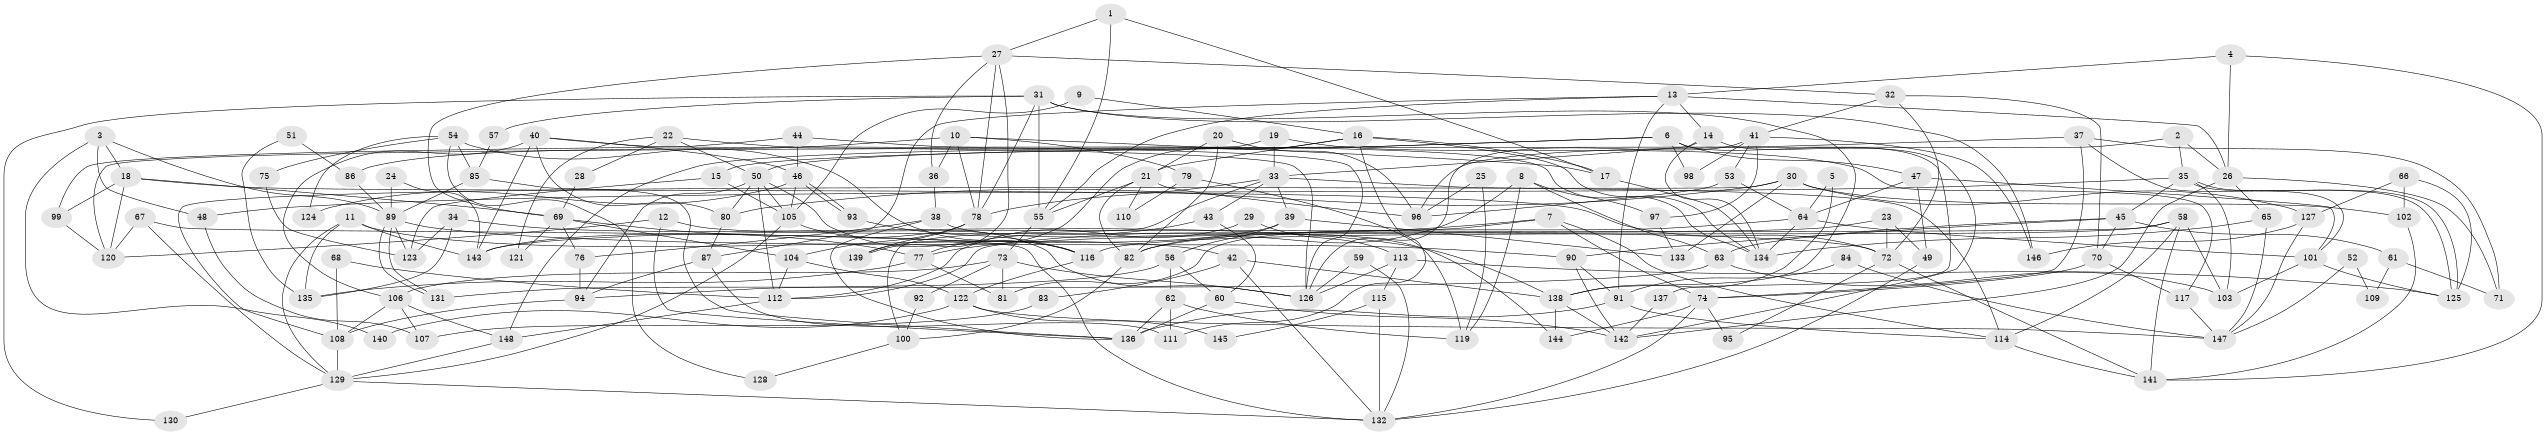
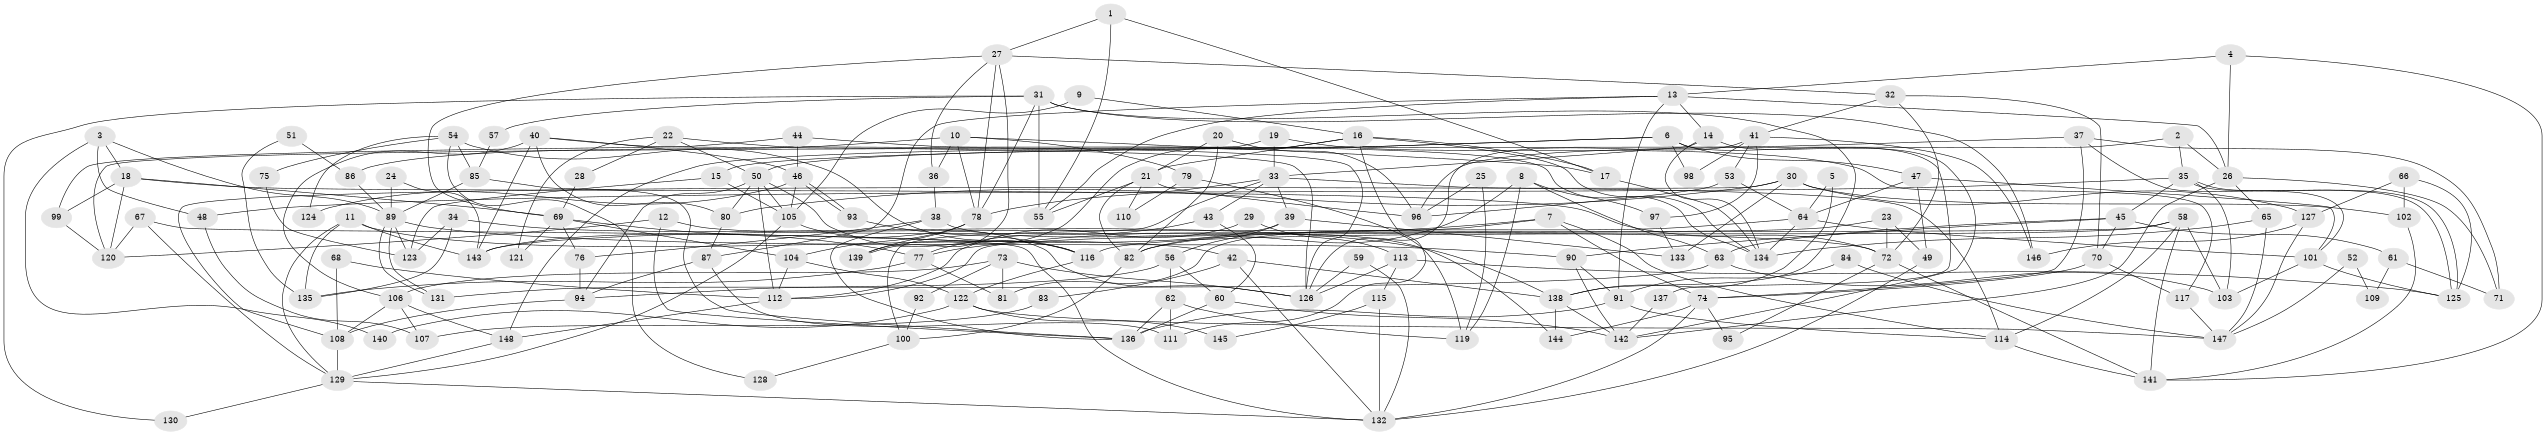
(1021, 238) -> none
